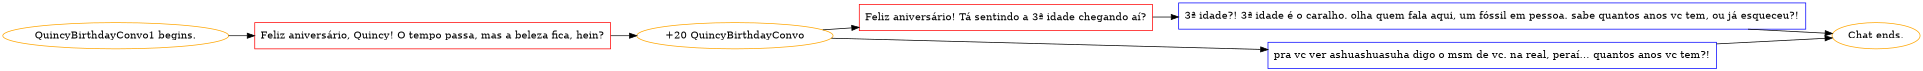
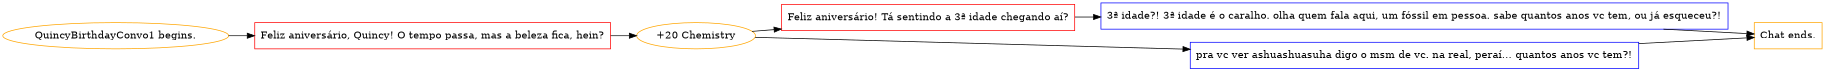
(735, 36) -> (696, 36)
(1876, 36) -> (1788, 36)
